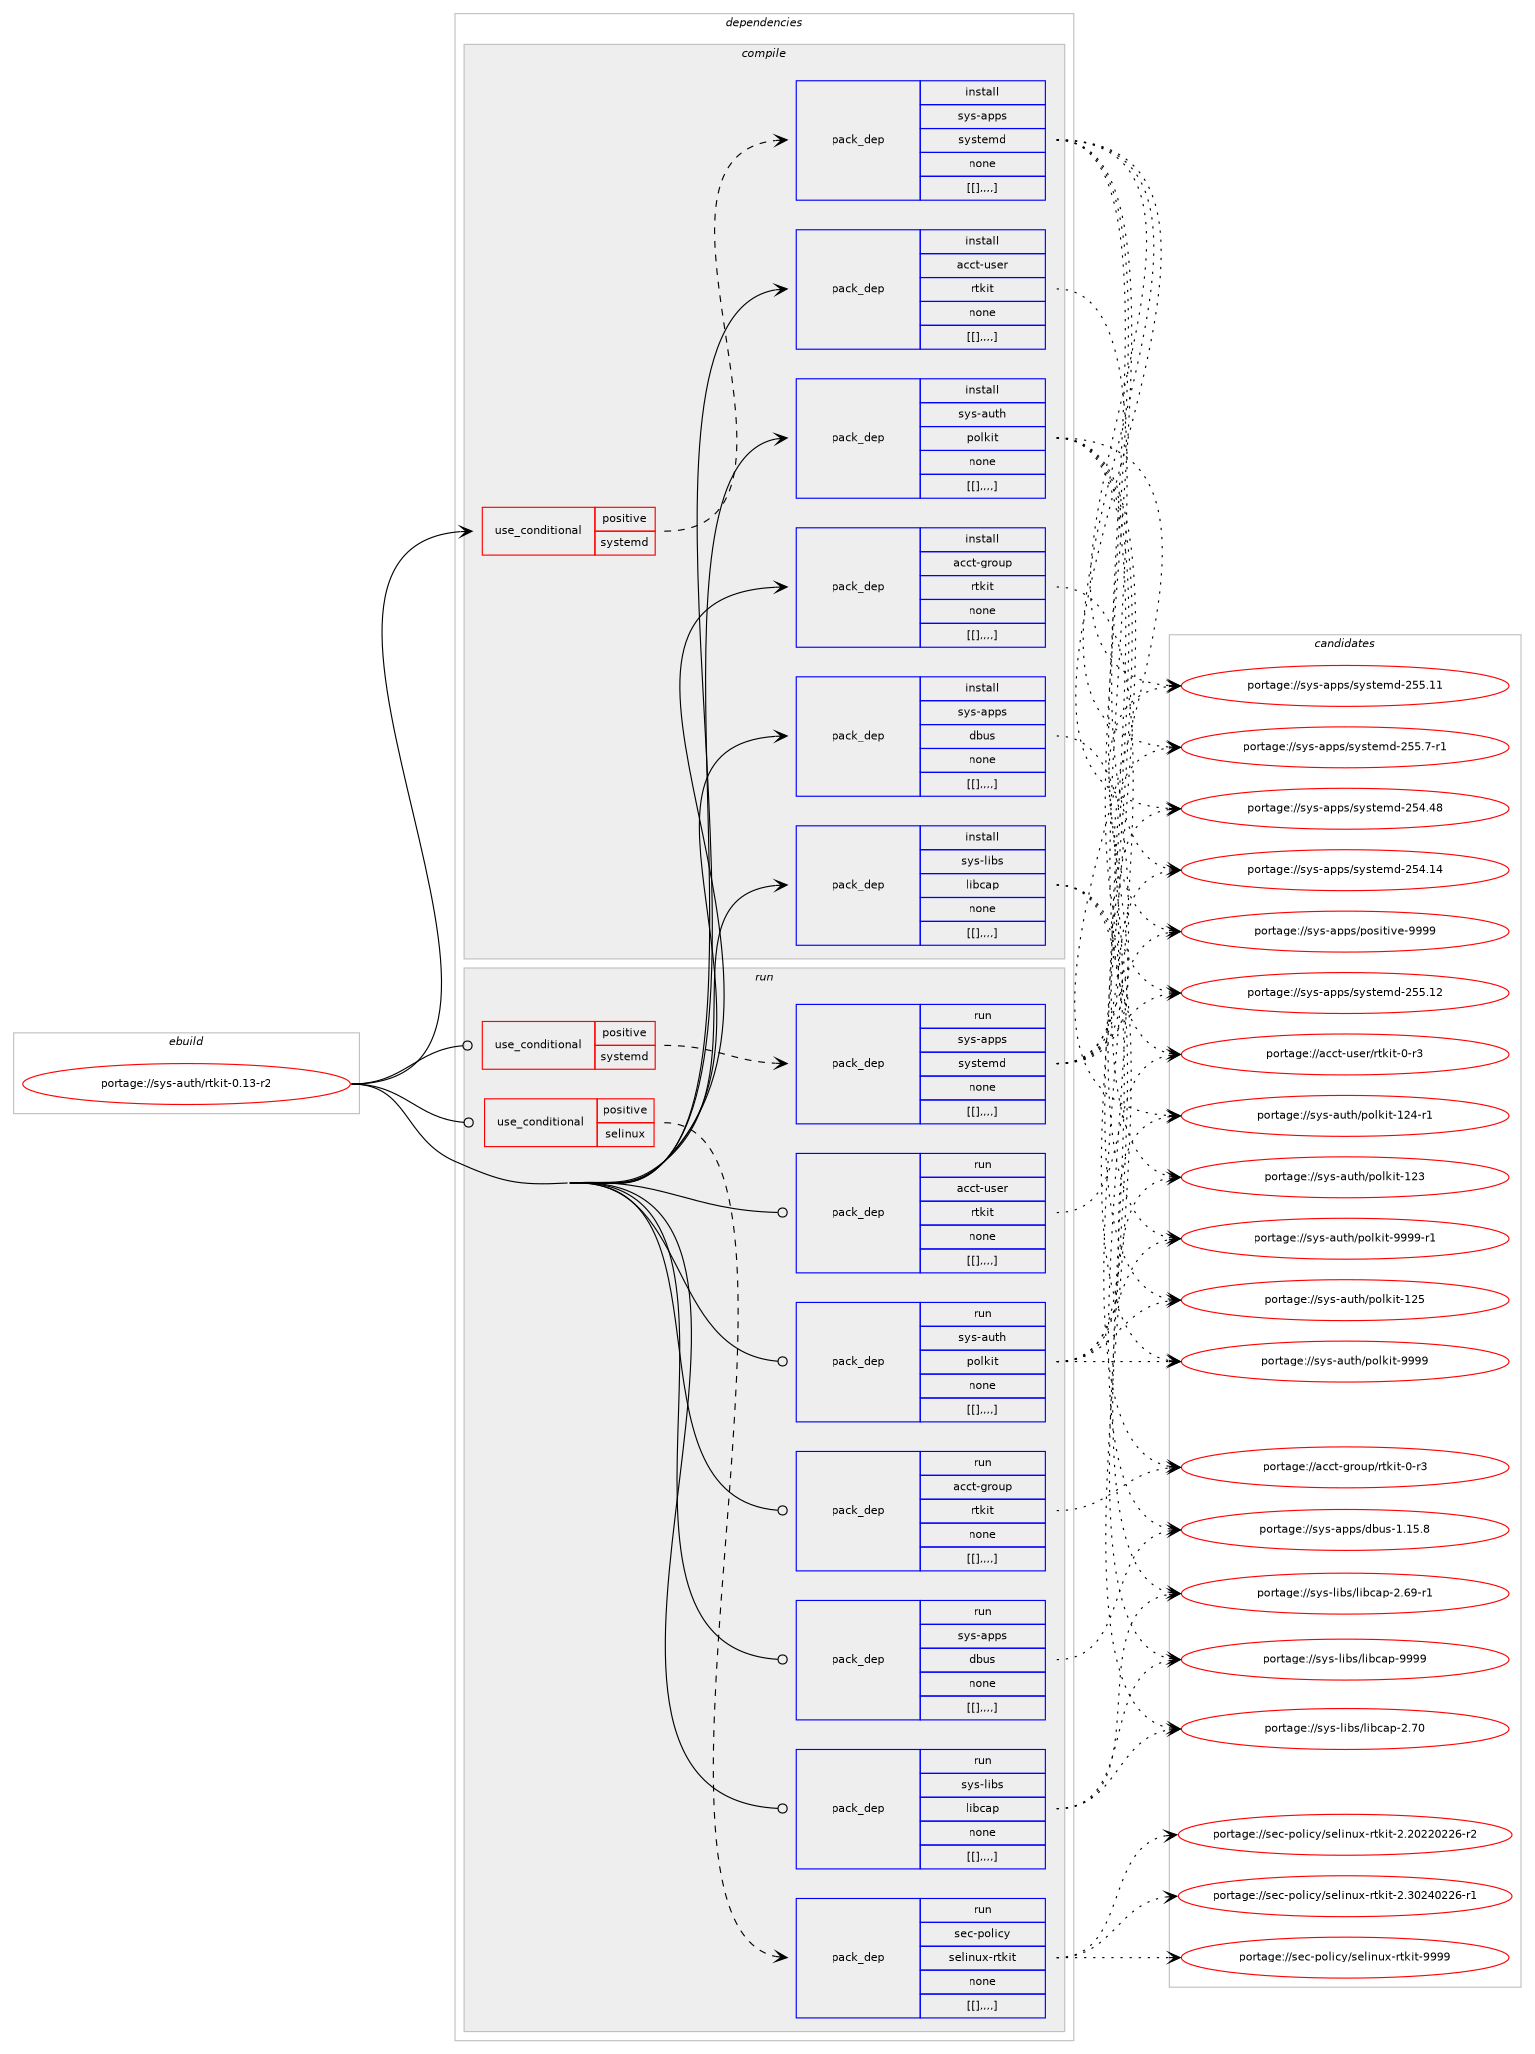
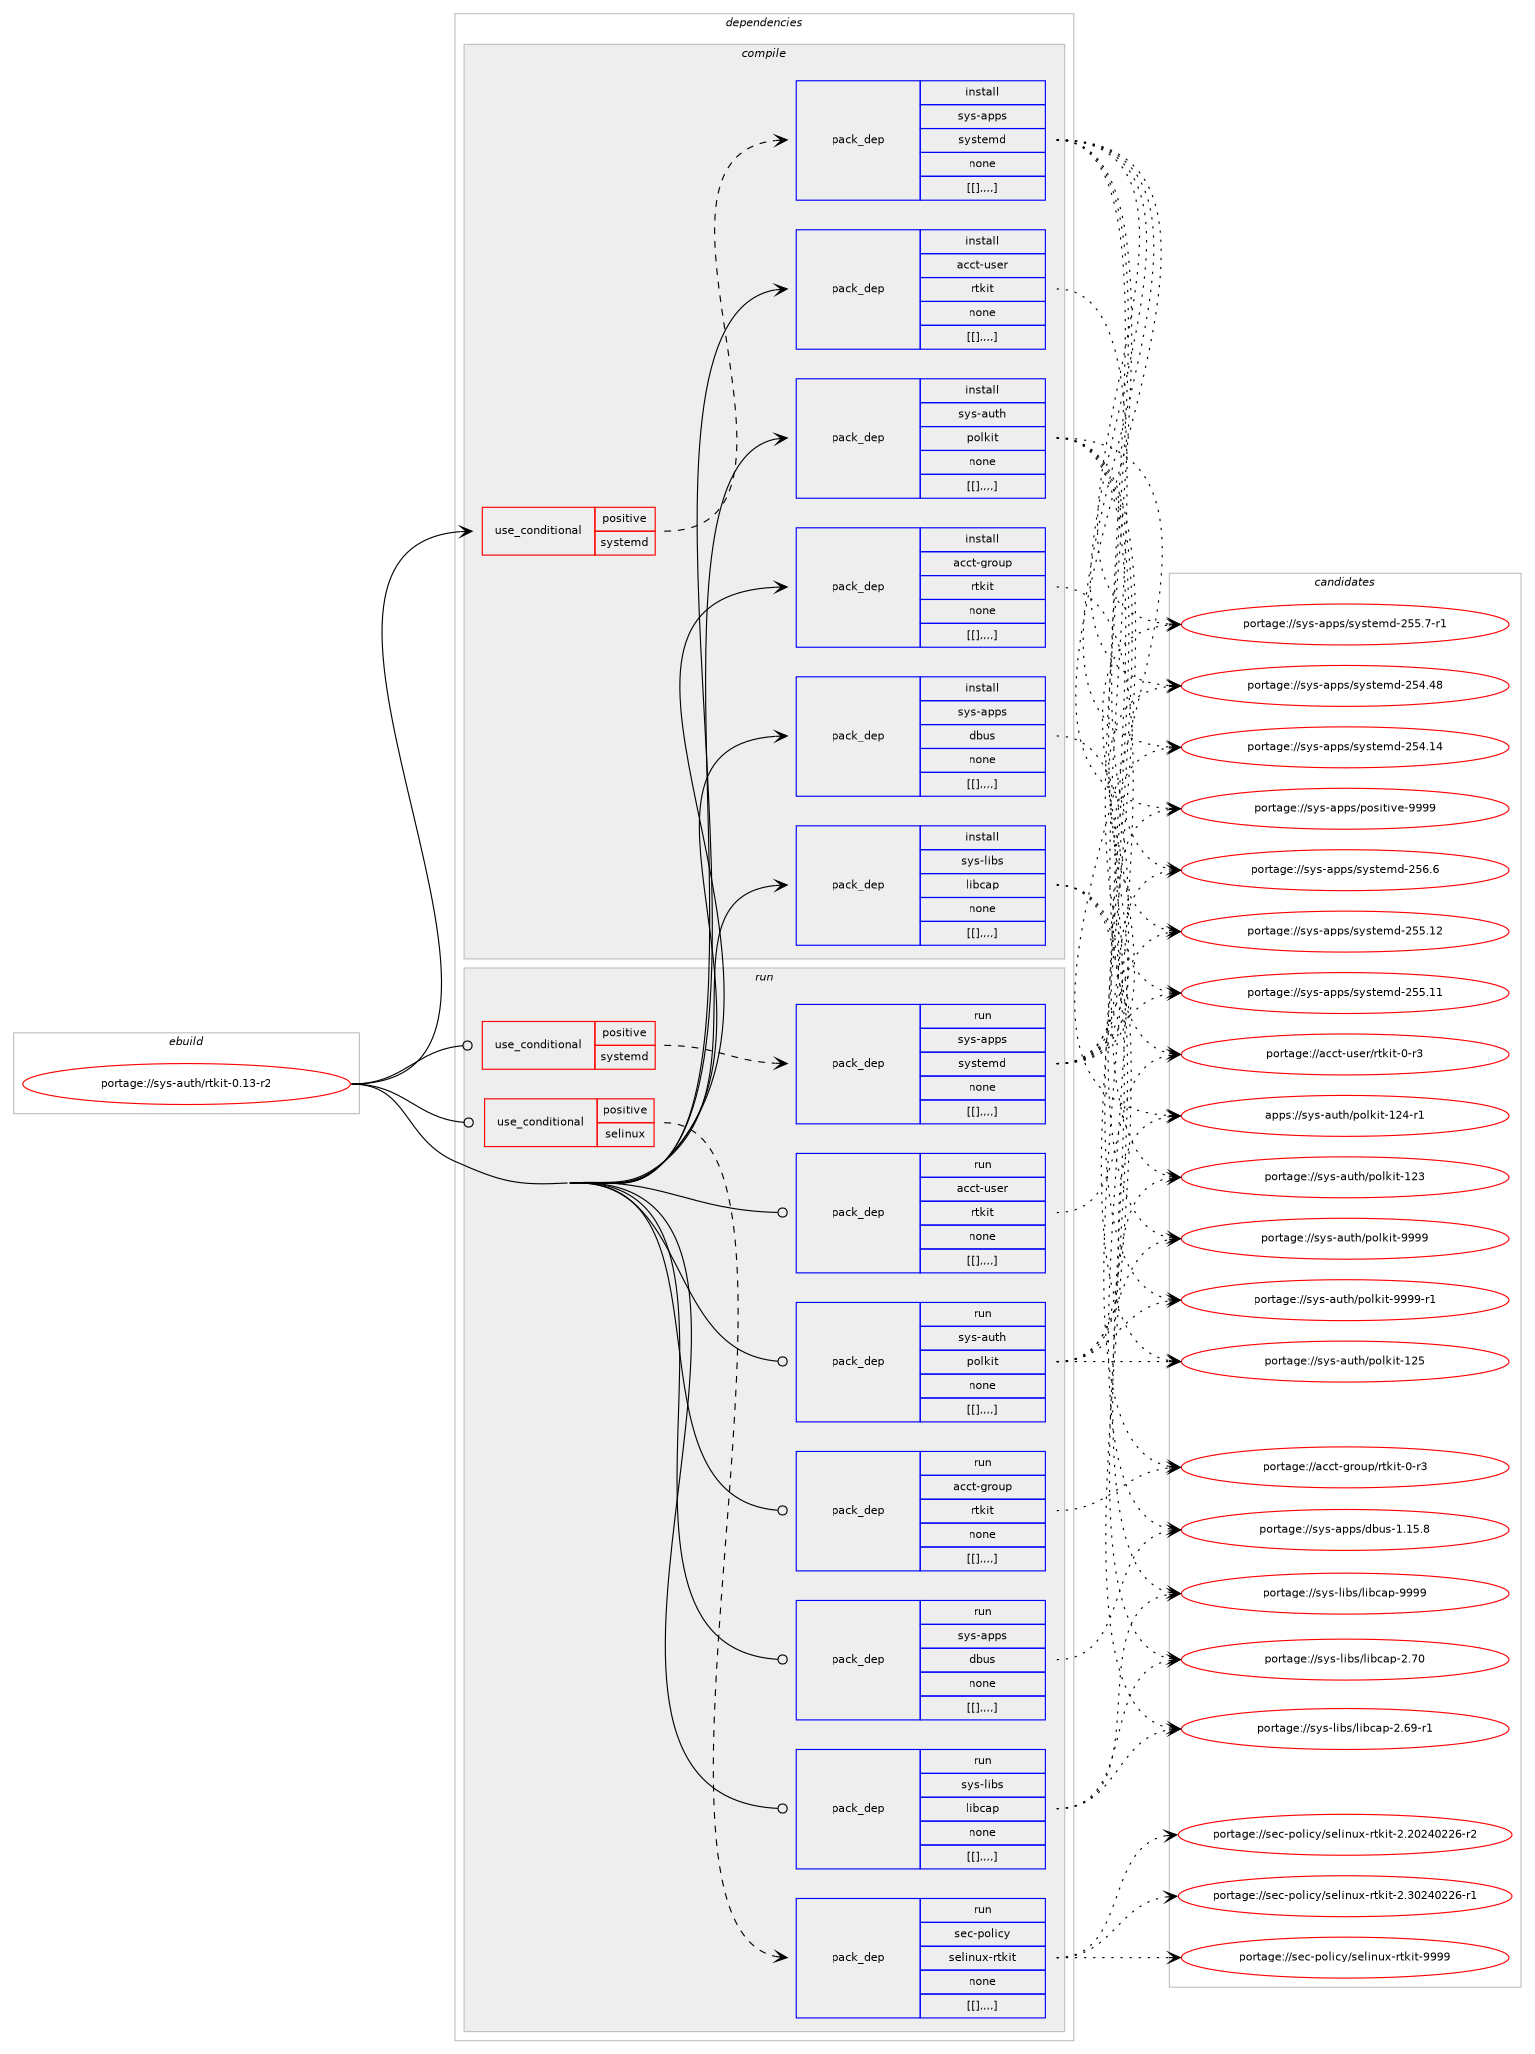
none -> (1345, 870)
(1345, 1116) -> (1345, 1116)
(1345, 1835) -> (1345, 1835)
